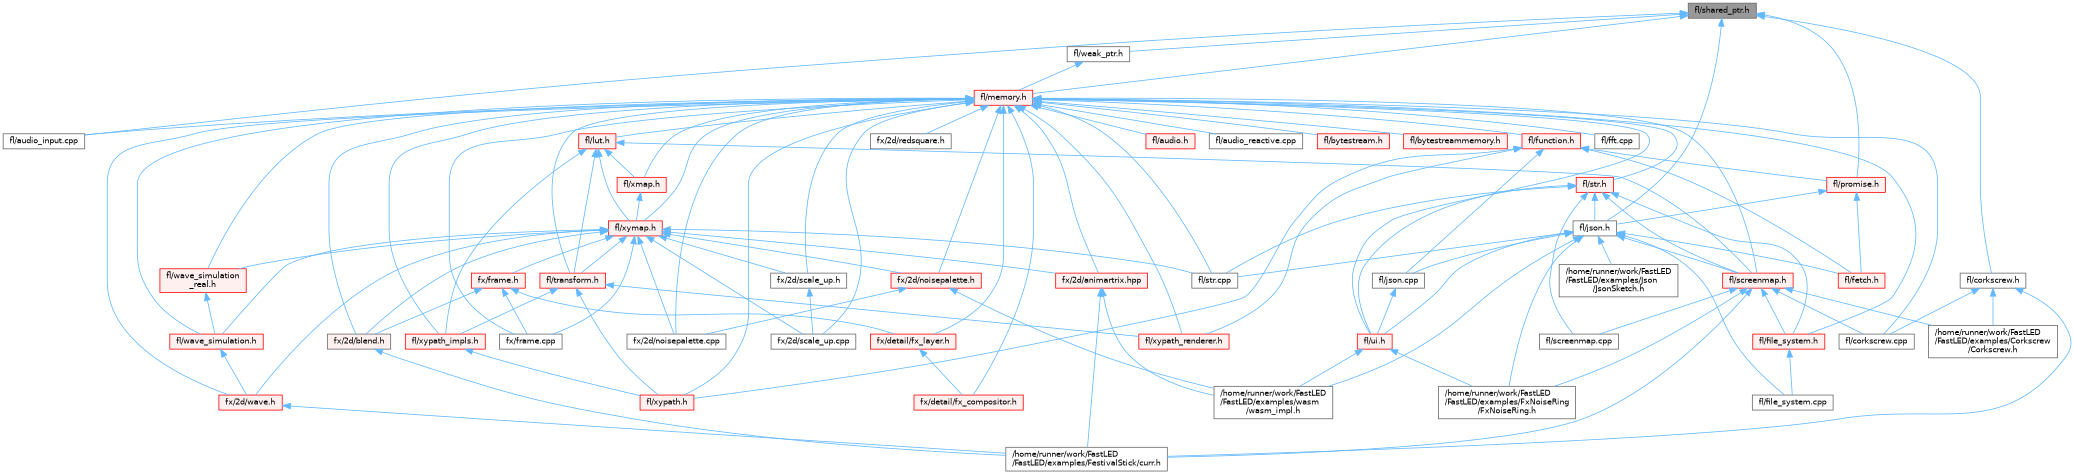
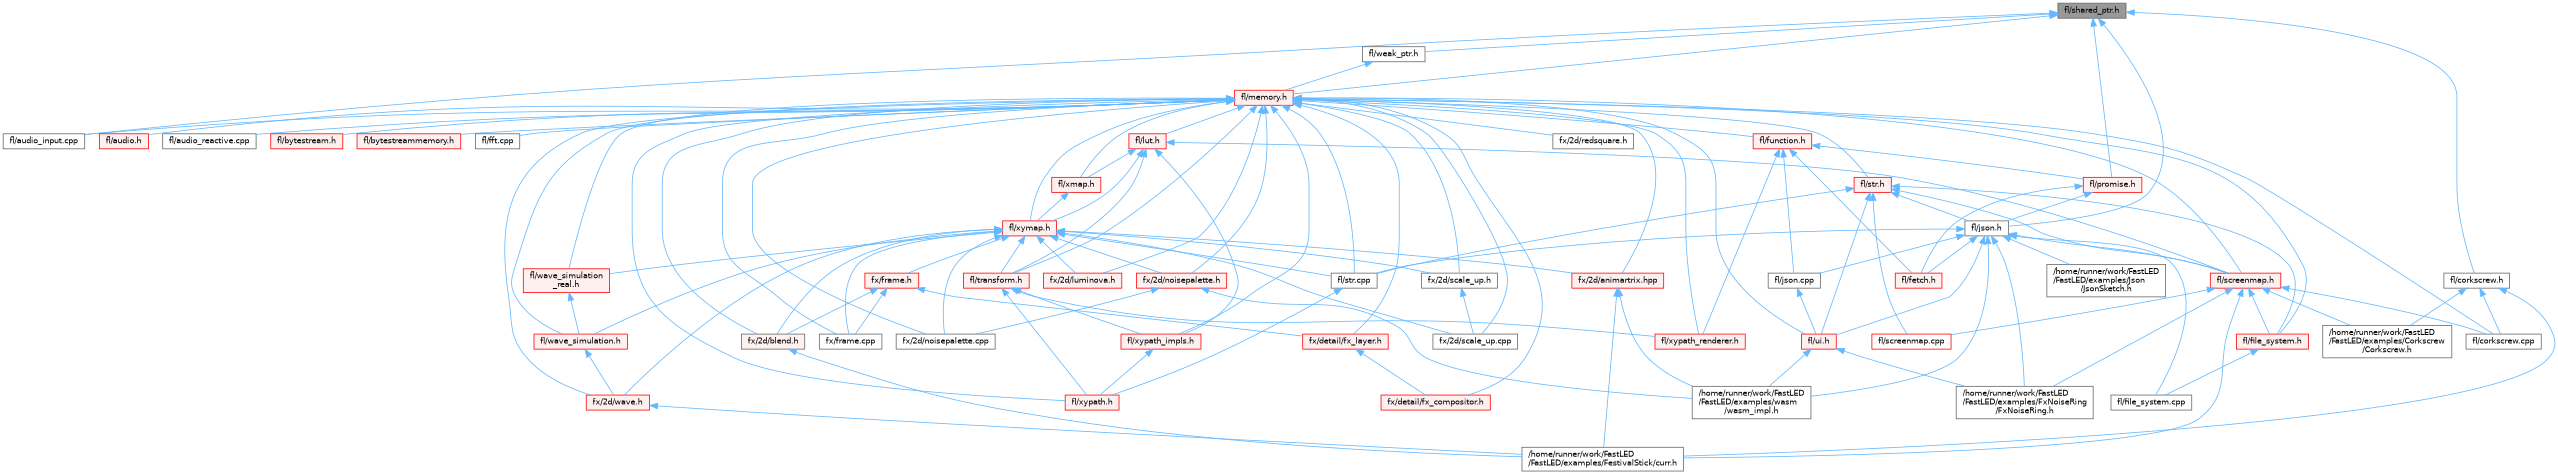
none -> (1083, 281)
(1134, 324) -> (1226, 349)
(1579, 342) -> (1911, 342)
